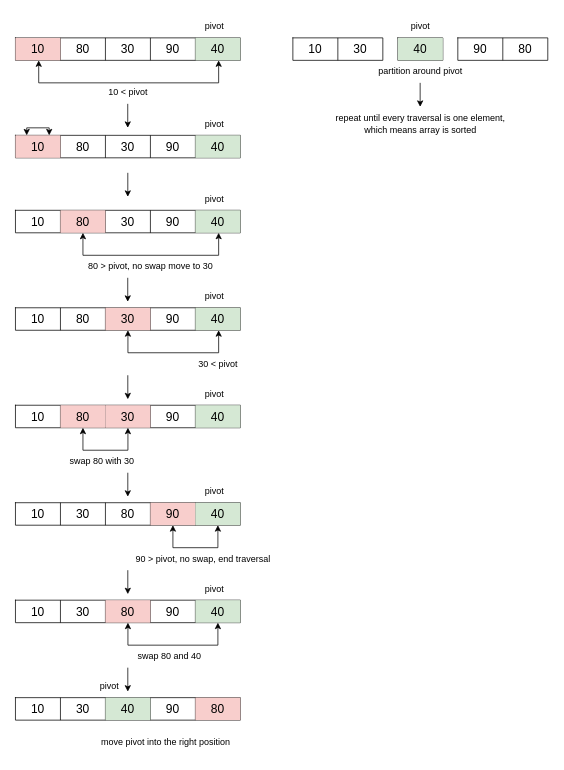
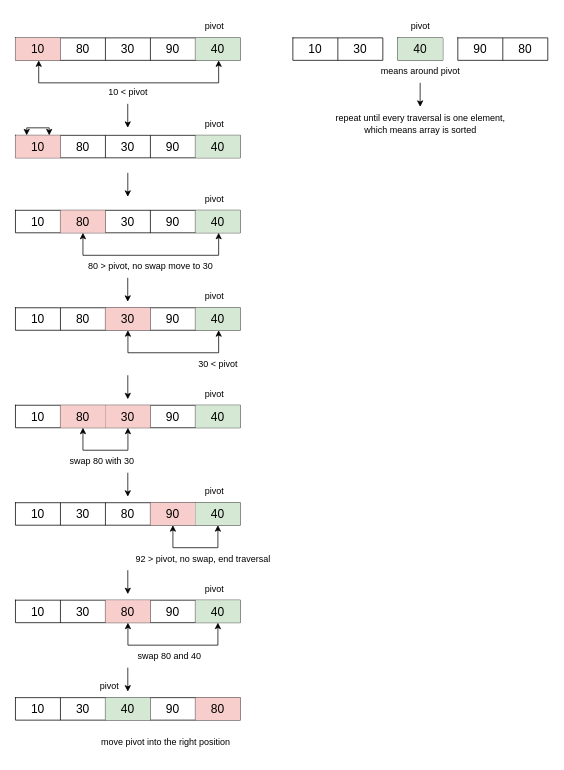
(421, 72) -> (421, 72)
(203, 559) -> (203, 559)
